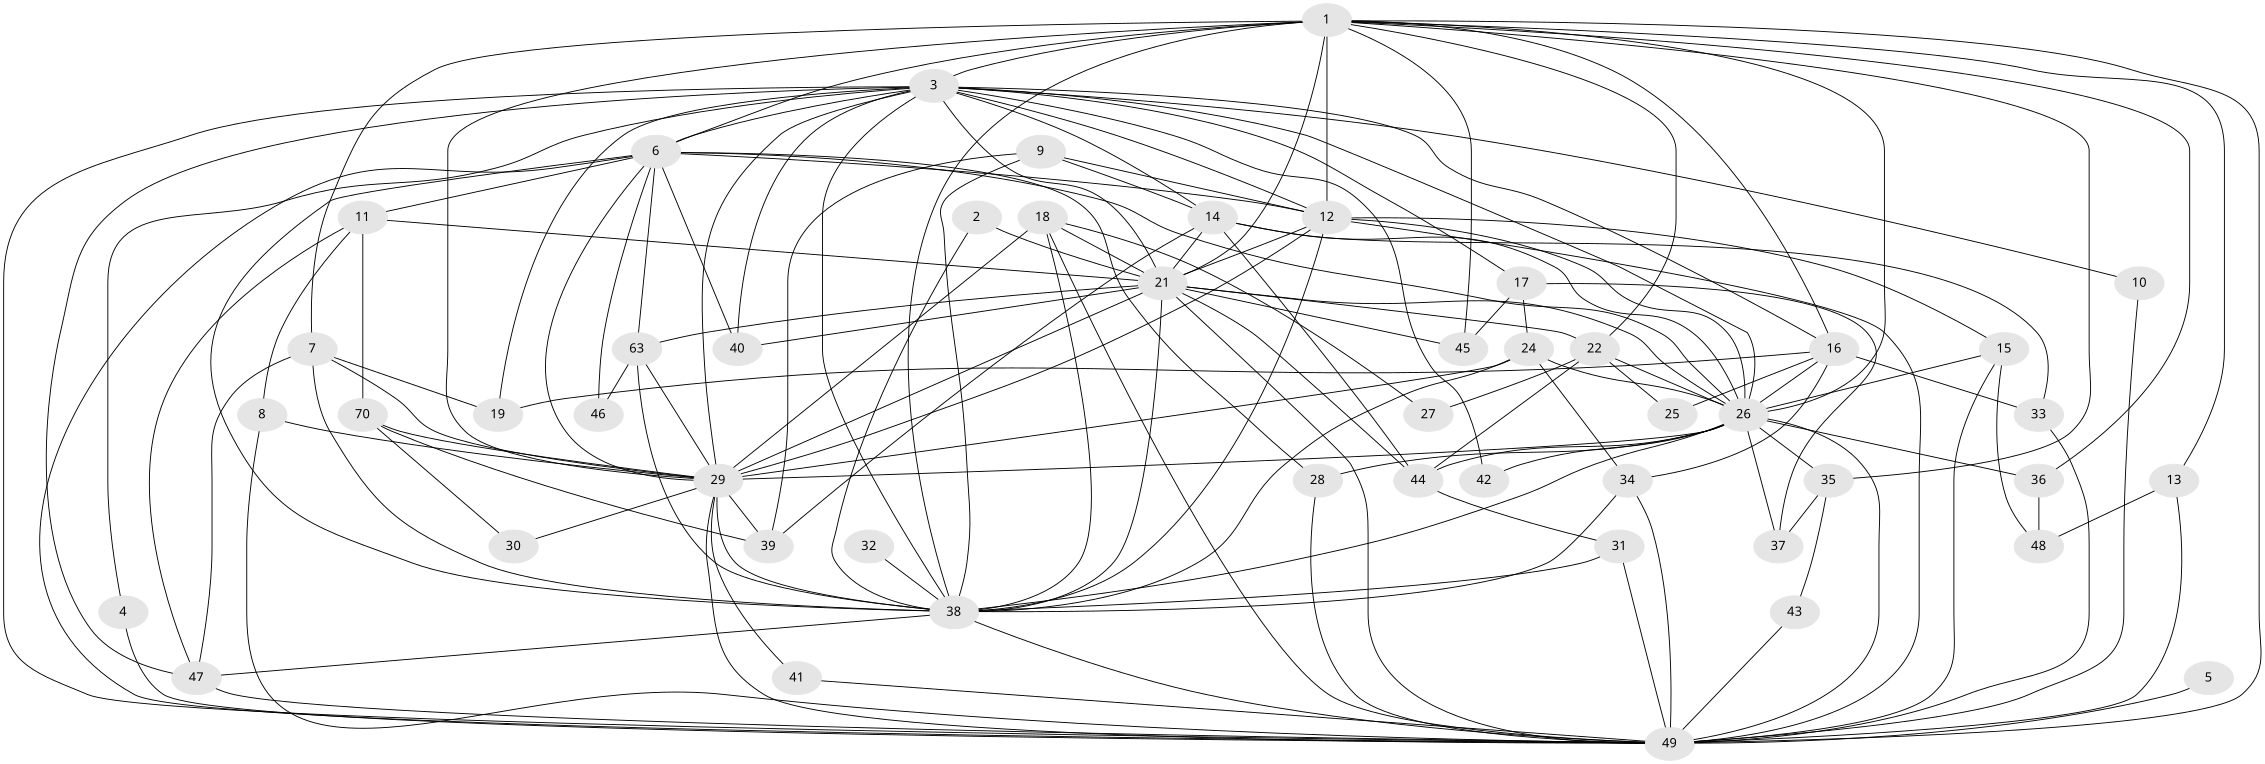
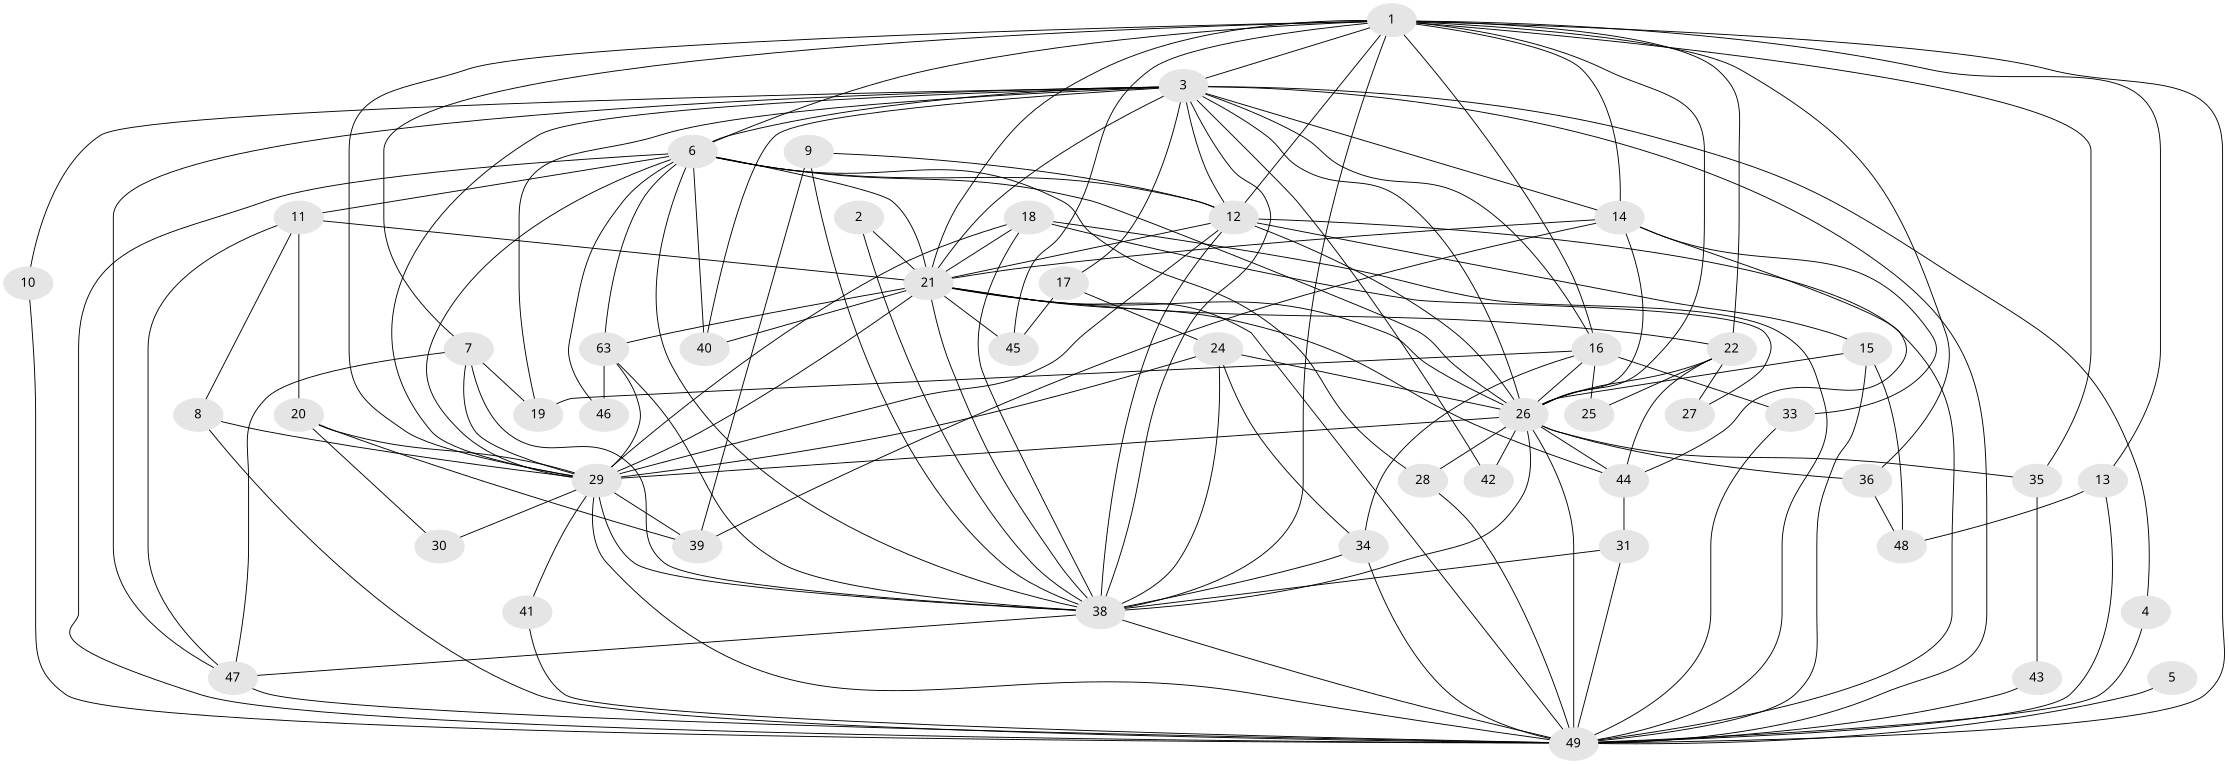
(1118, 180) -> (1575, 65)
none -> (842, 184)
(363, 415) -> (299, 415)
(869, 547) -> none
(1778, 547) -> none
